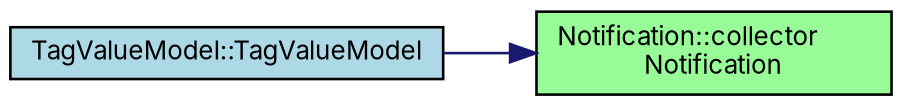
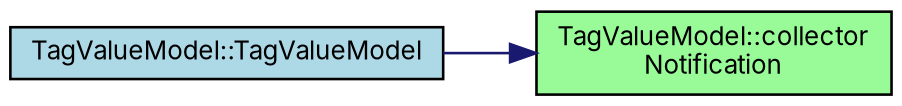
(714, 53) -> (714, 53)
